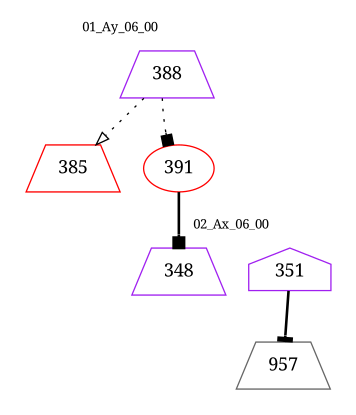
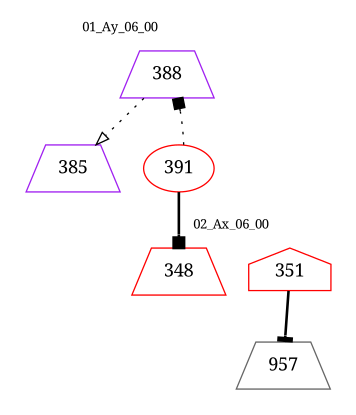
(163, 116) -> (183, 128)
(73, 168) -> (73, 168)
(179, 272) -> (179, 272)
(290, 272) -> (290, 272)
